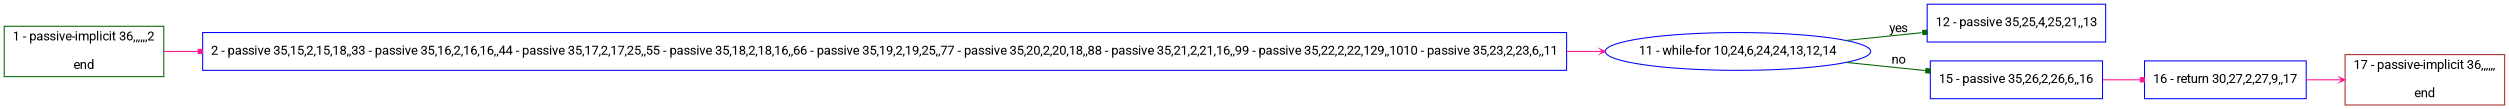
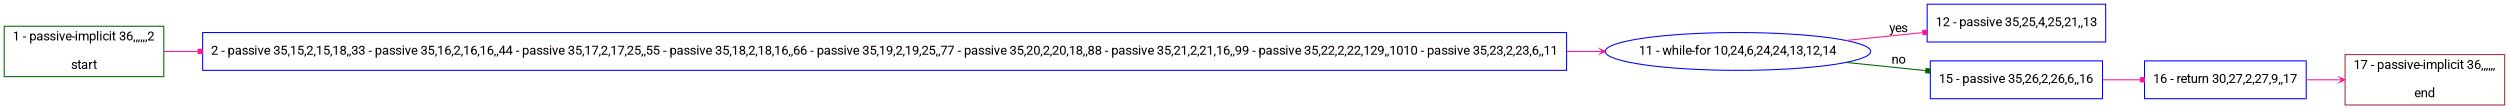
(1884, 37) -> (1884, 37)
(84, 51) -> (84, 51)
